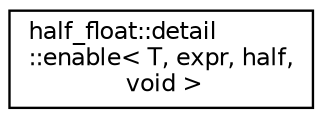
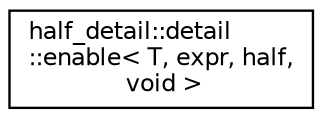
(161, 59) -> (161, 59)
